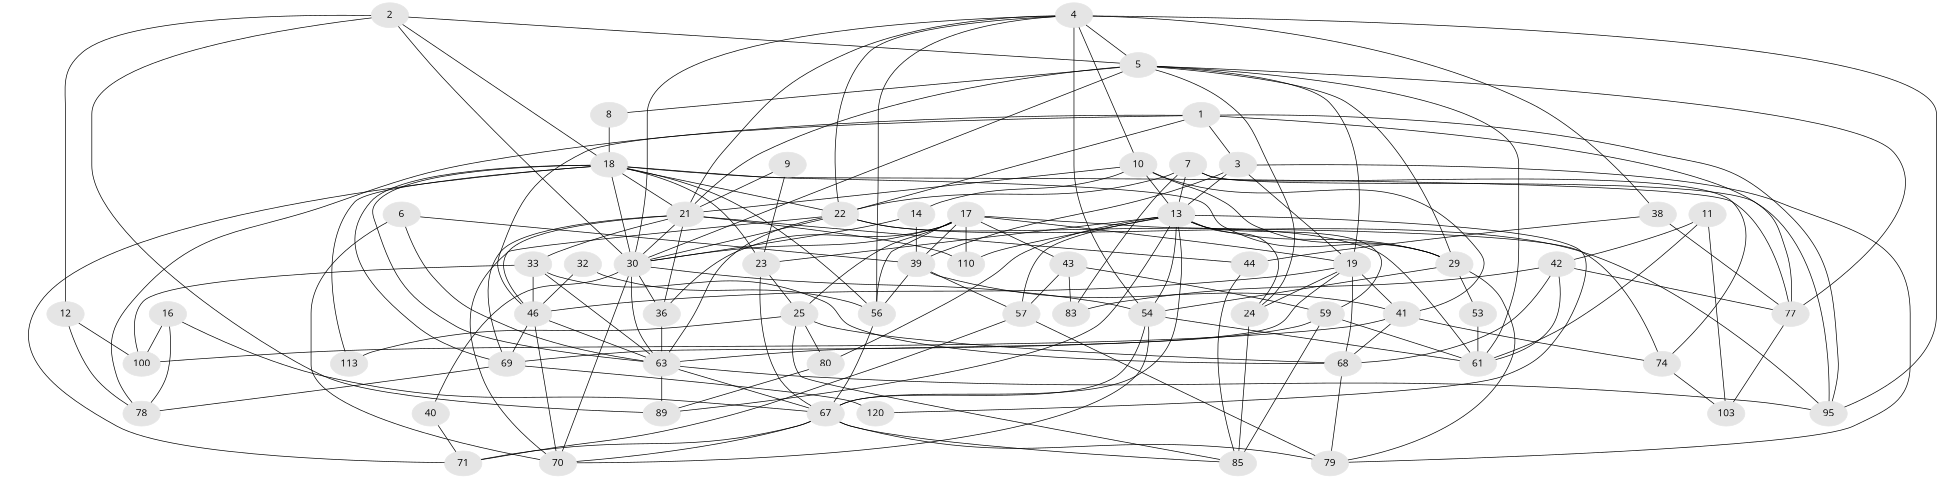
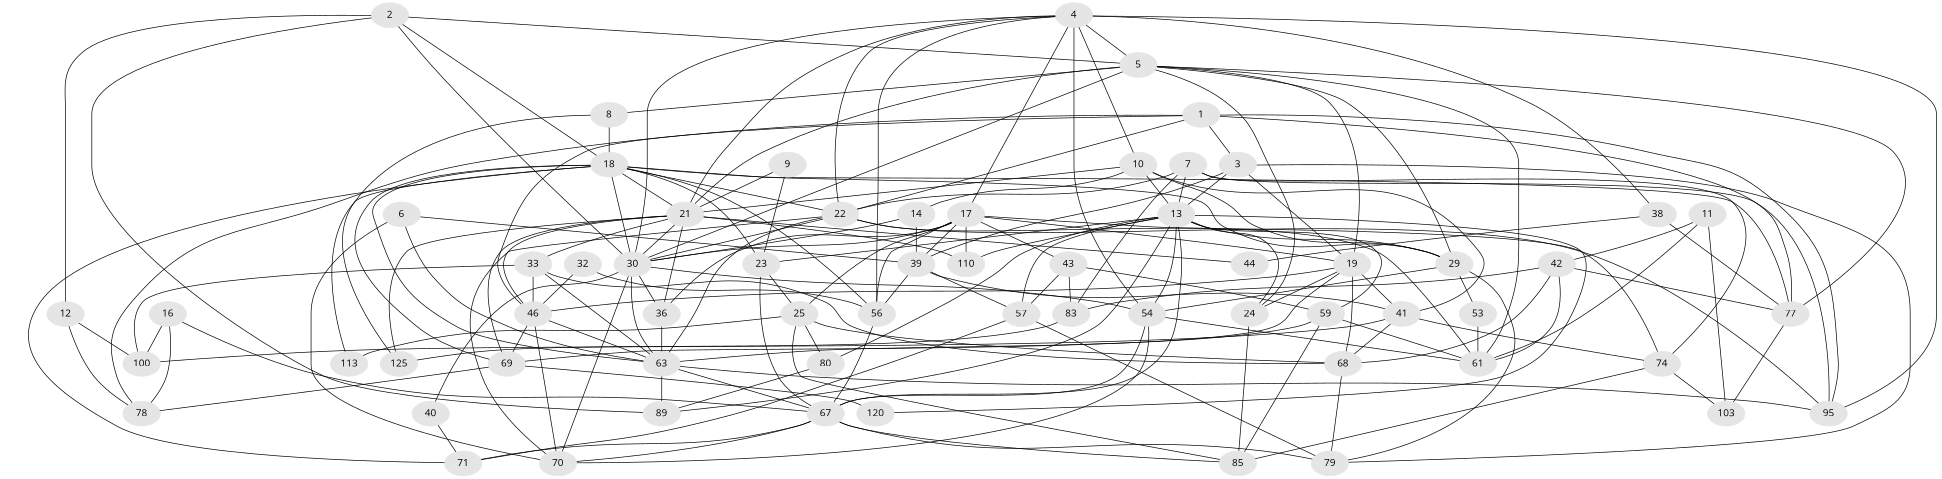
none -> (1015, 124)
(1218, 352) -> (1450, 414)
none -> (399, 364)
